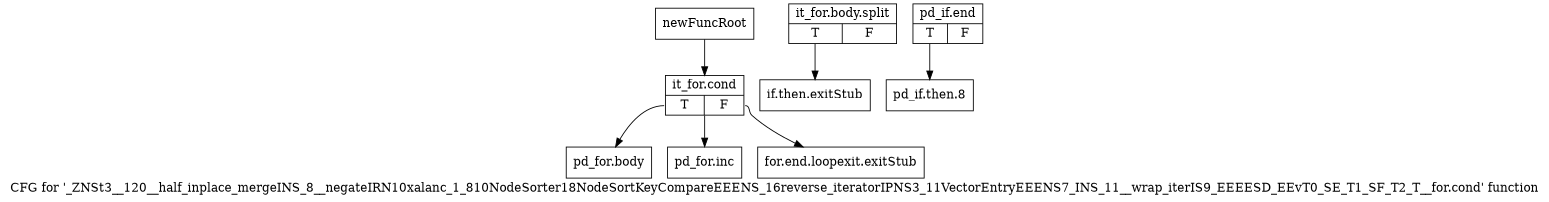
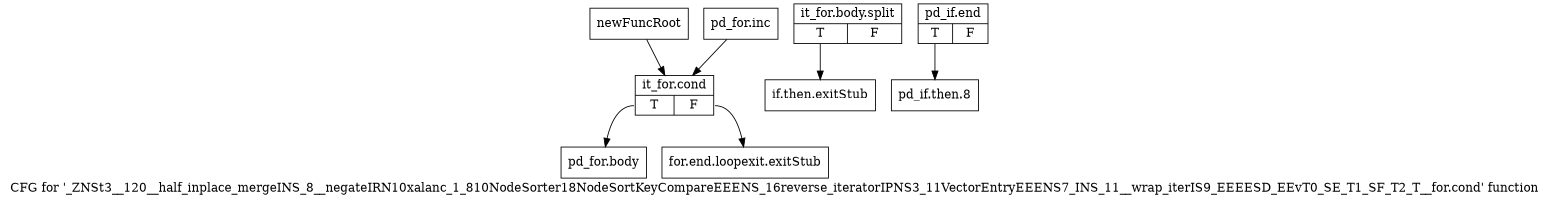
(705, 127) -> (713, 54)
